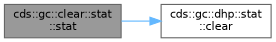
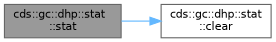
(63, 21) -> (63, 21)
